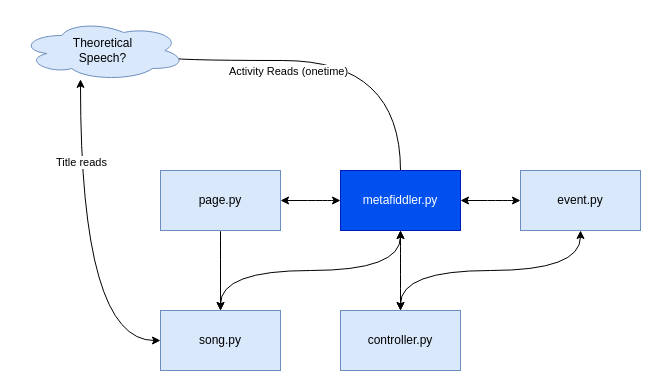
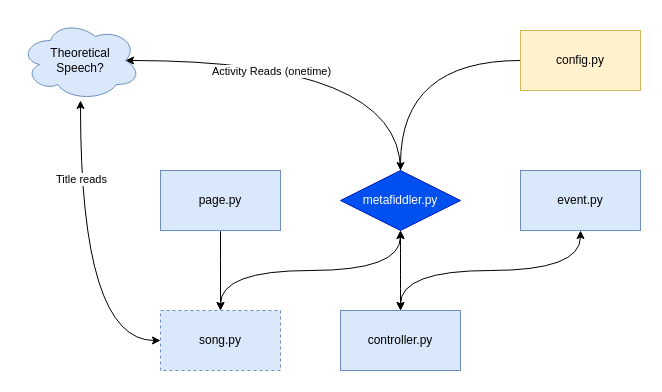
(103, 51) -> (81, 61)
none -> (581, 61)
none -> (437, 82)
(311, 201) -> none
(401, 201) -> (401, 201)
(491, 201) -> none
(221, 341) -> (221, 341)
